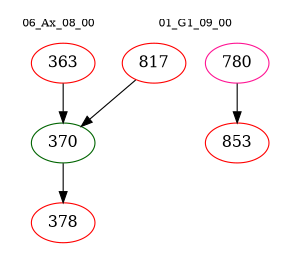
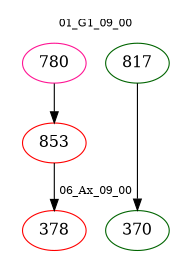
(59, 24) -> (96, 191)
(63, 63) -> none
(154, 63) -> (137, 63)
(63, 177) -> (54, 187)
